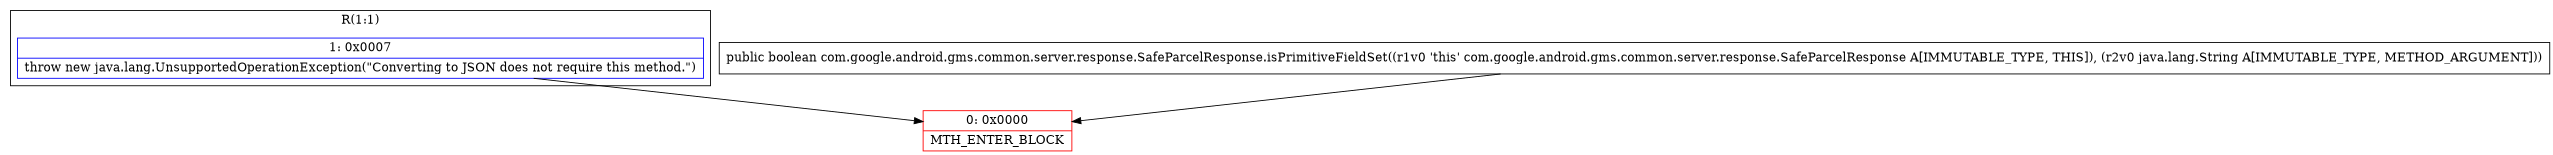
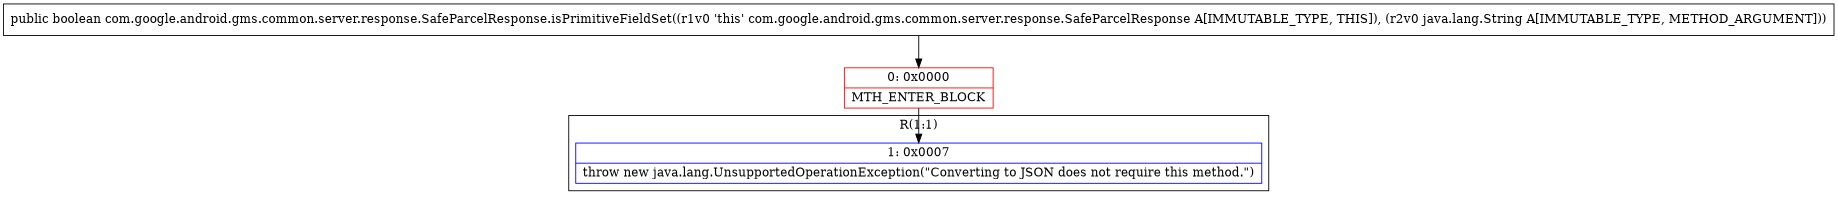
(724, 100) -> (919, 121)
